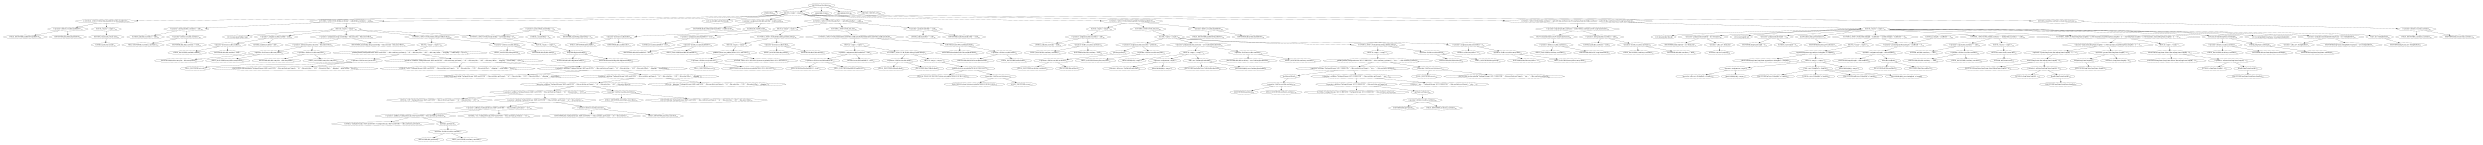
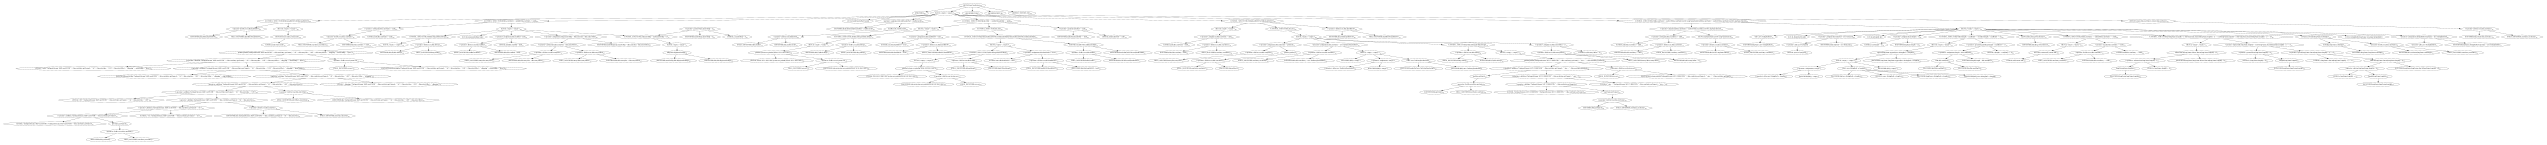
(1922, 41) -> (1993, 49)
none -> (2333, 61)
